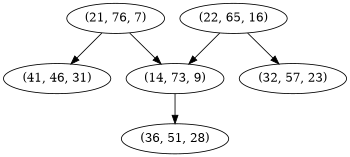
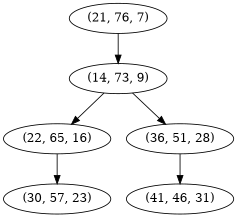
(89, 46) -> (180, 165)
(207, 46) -> (91, 106)
(293, 79) -> (57, 199)
